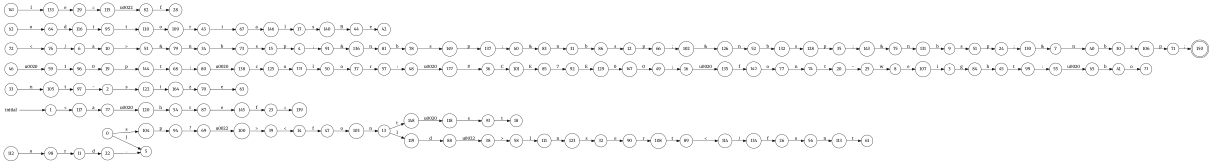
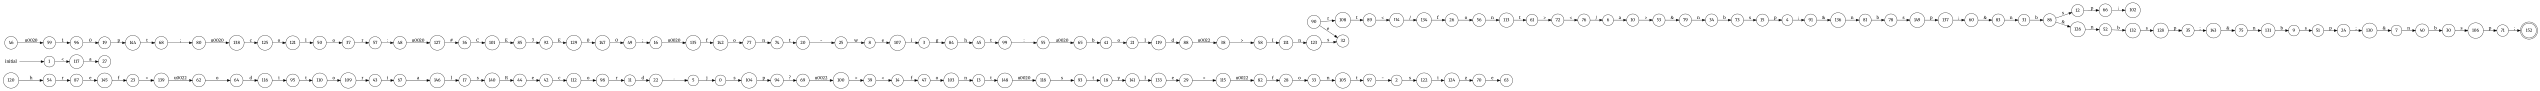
none -> (1543, 20)
(704, 49) -> (2062, 24)
(1200, 49) -> (2529, 31)
none -> (179, 80)
none -> (558, 80)
none -> (1117, 80)
none -> (1299, 80)
(176, 89) -> (1452, 80)
(124, 110) -> none
(396, 135) -> (1143, 43)
(613, 141) -> (1327, 31)
(125, 142) -> (705, 80)
